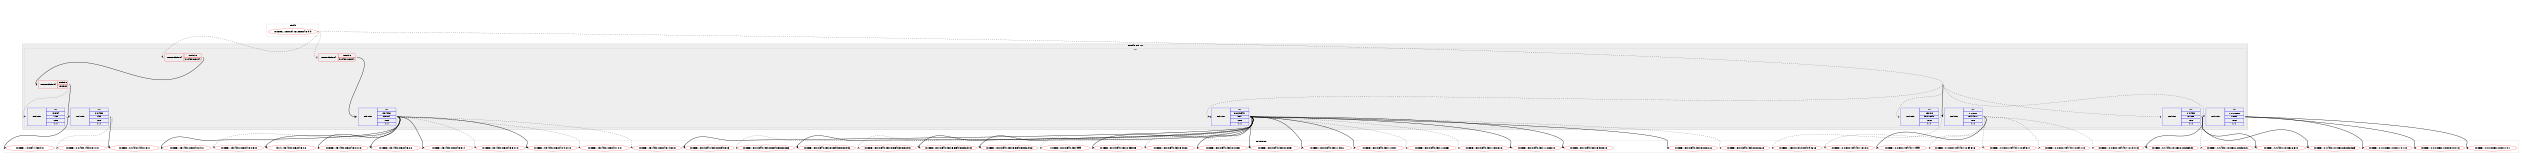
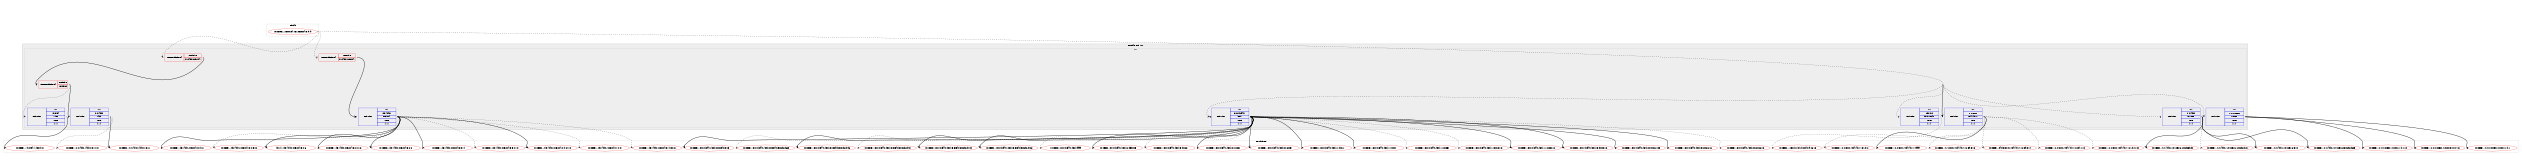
none -> (1641, 148)
(2010, 148) -> (2010, 148)
